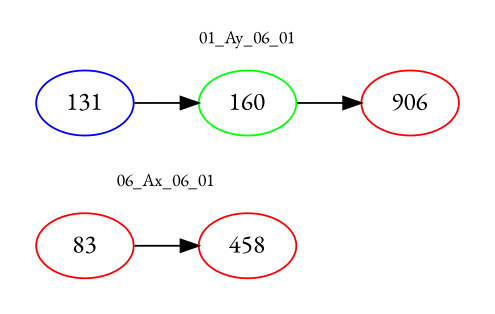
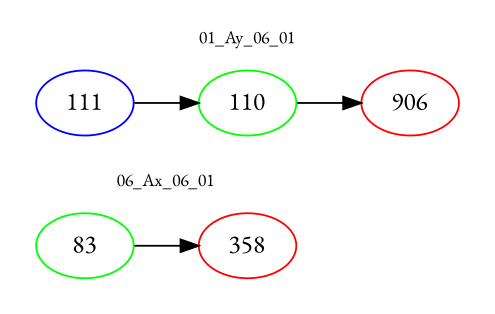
(85, 103) -> (85, 103)
(248, 103) -> (248, 103)
(85, 246) -> (85, 246)
(248, 246) -> (248, 246)
